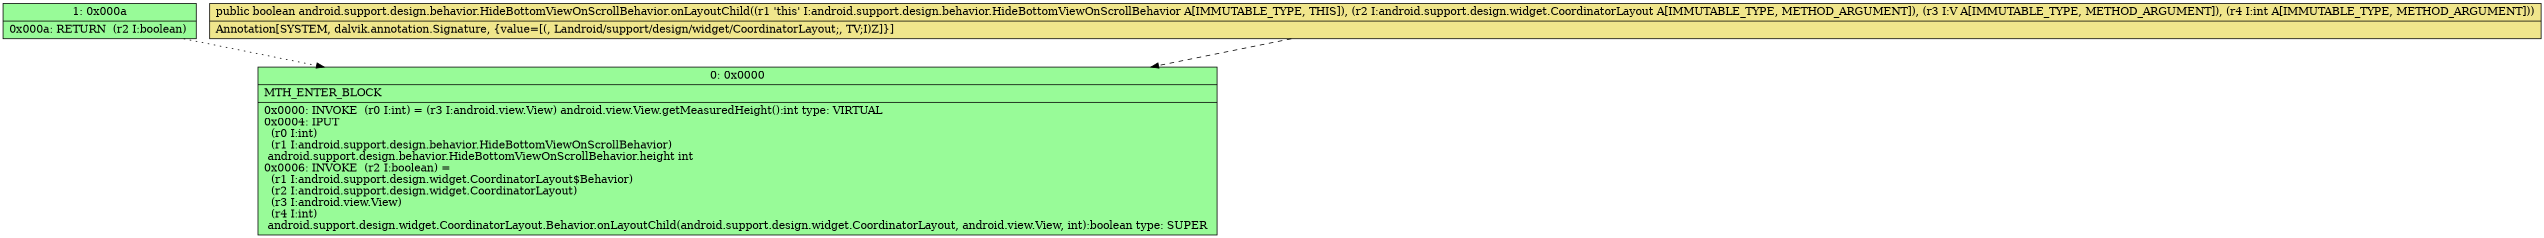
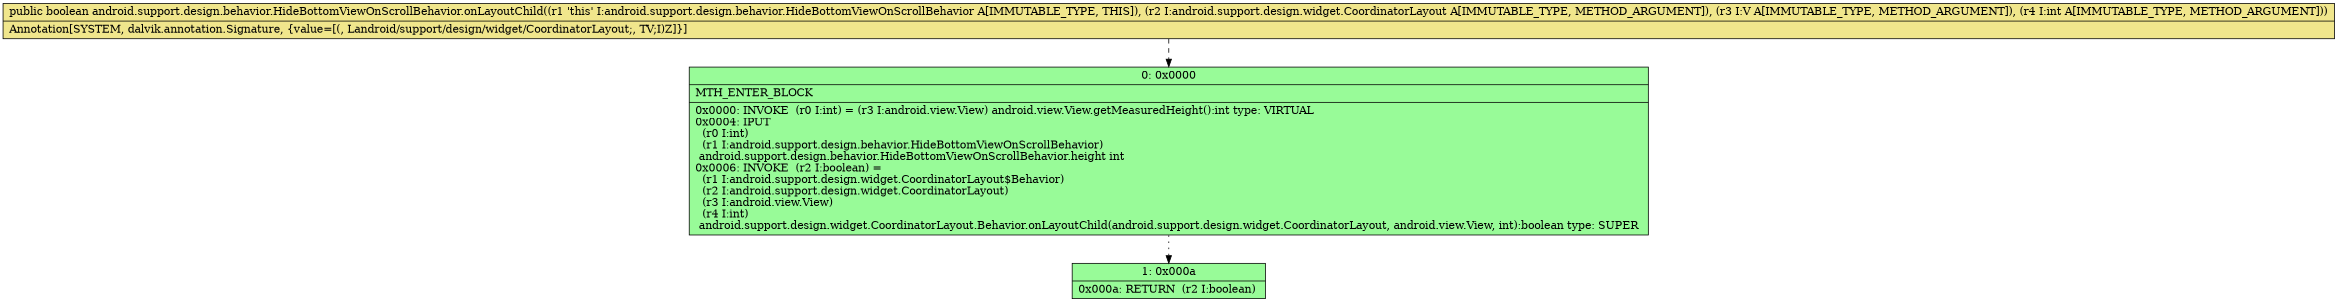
(250, 52) -> (1169, 245)
